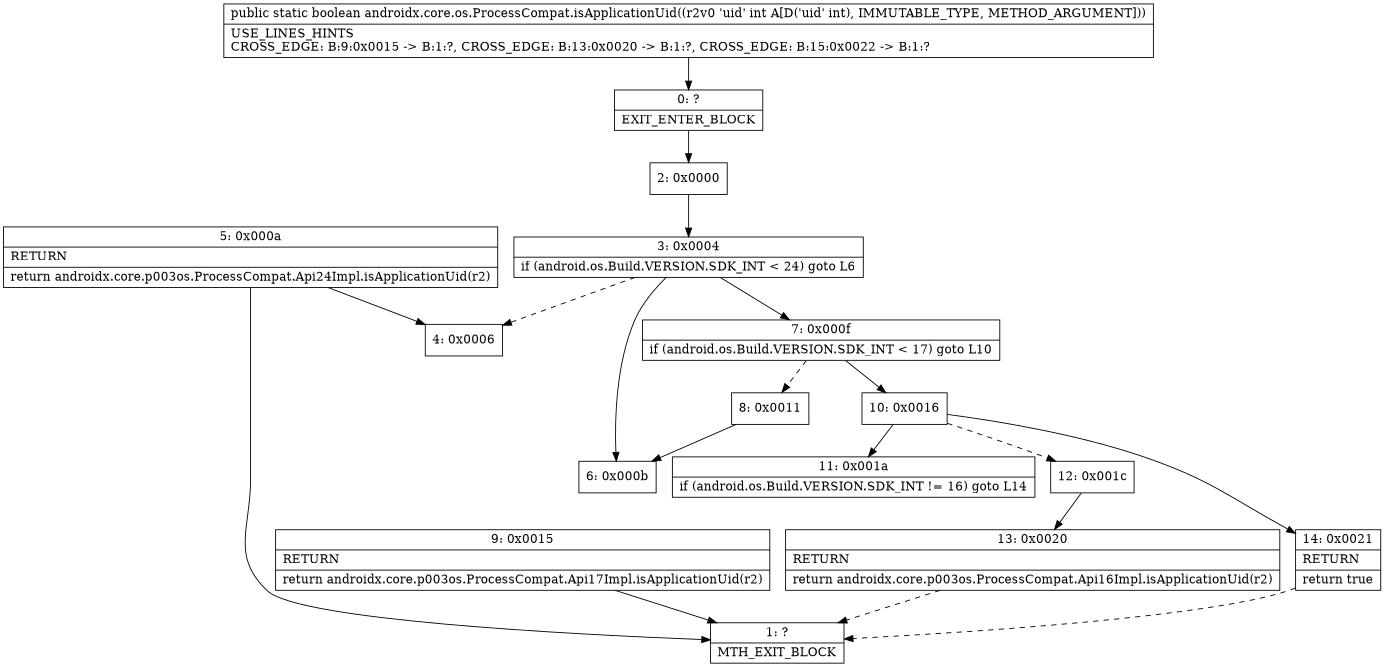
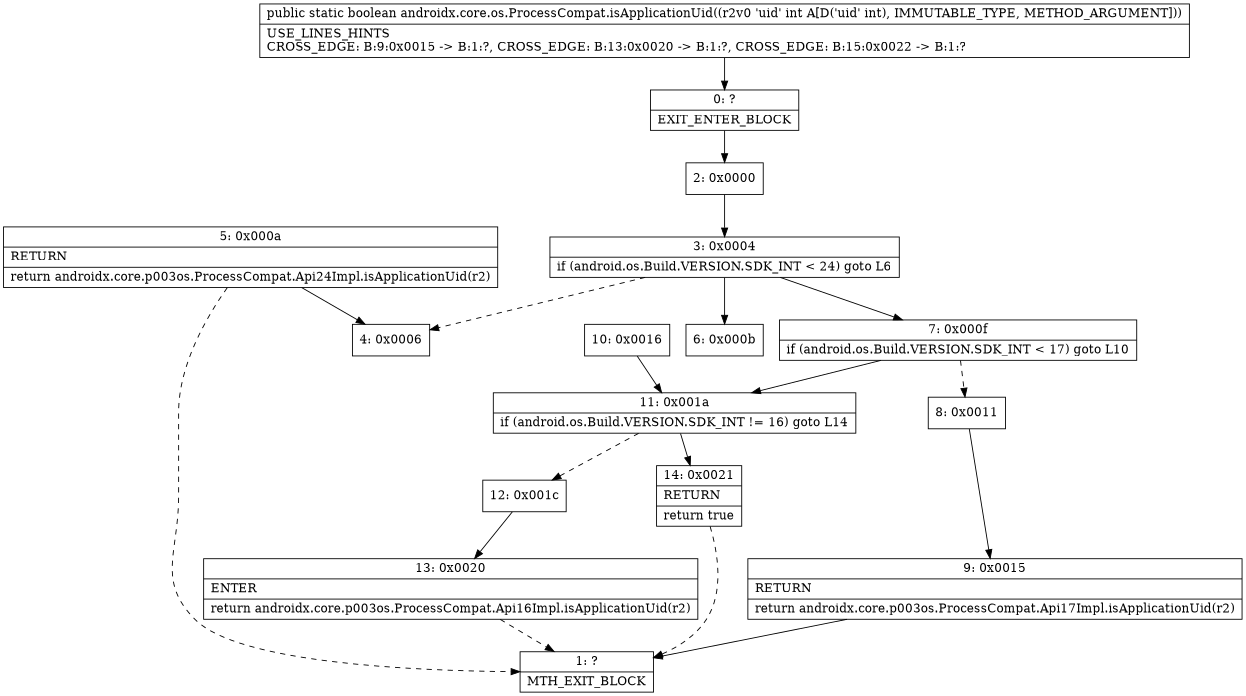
(862, 374) -> (821, 375)
(998, 440) -> (599, 455)
(698, 441) -> (979, 489)
(1125, 451) -> (684, 445)
(821, 560) -> (234, 589)
(329, 610) -> (187, 610)
